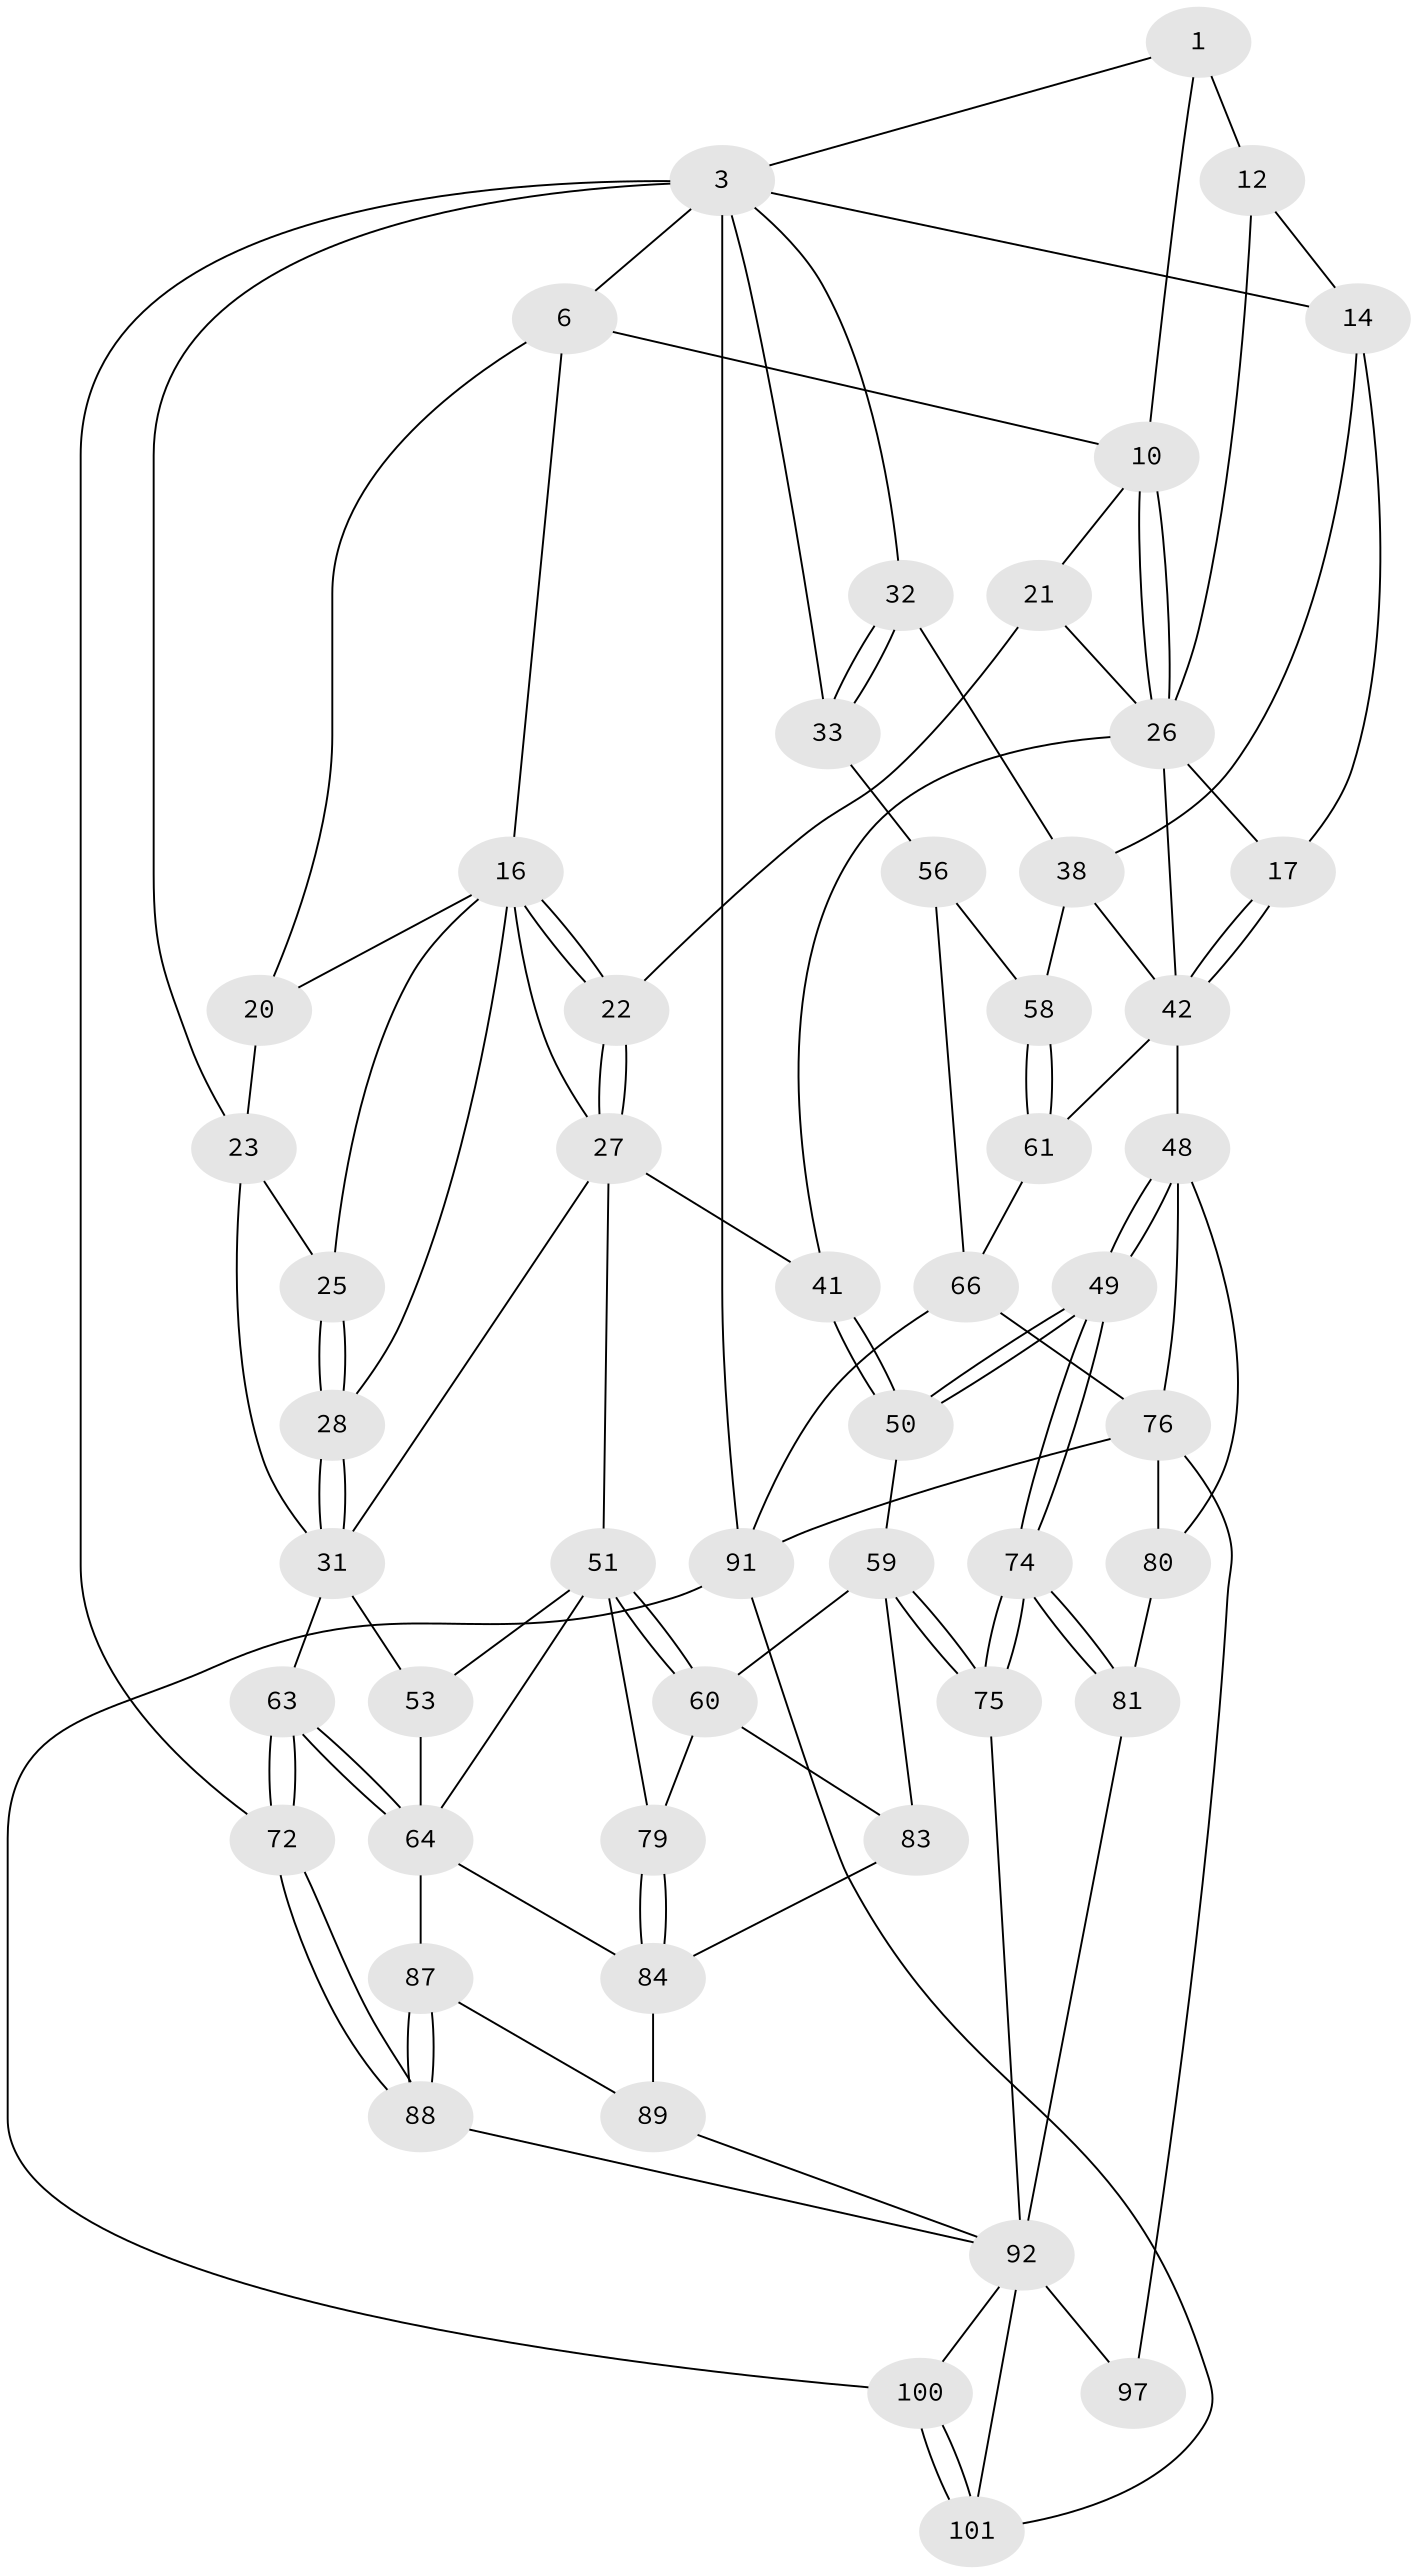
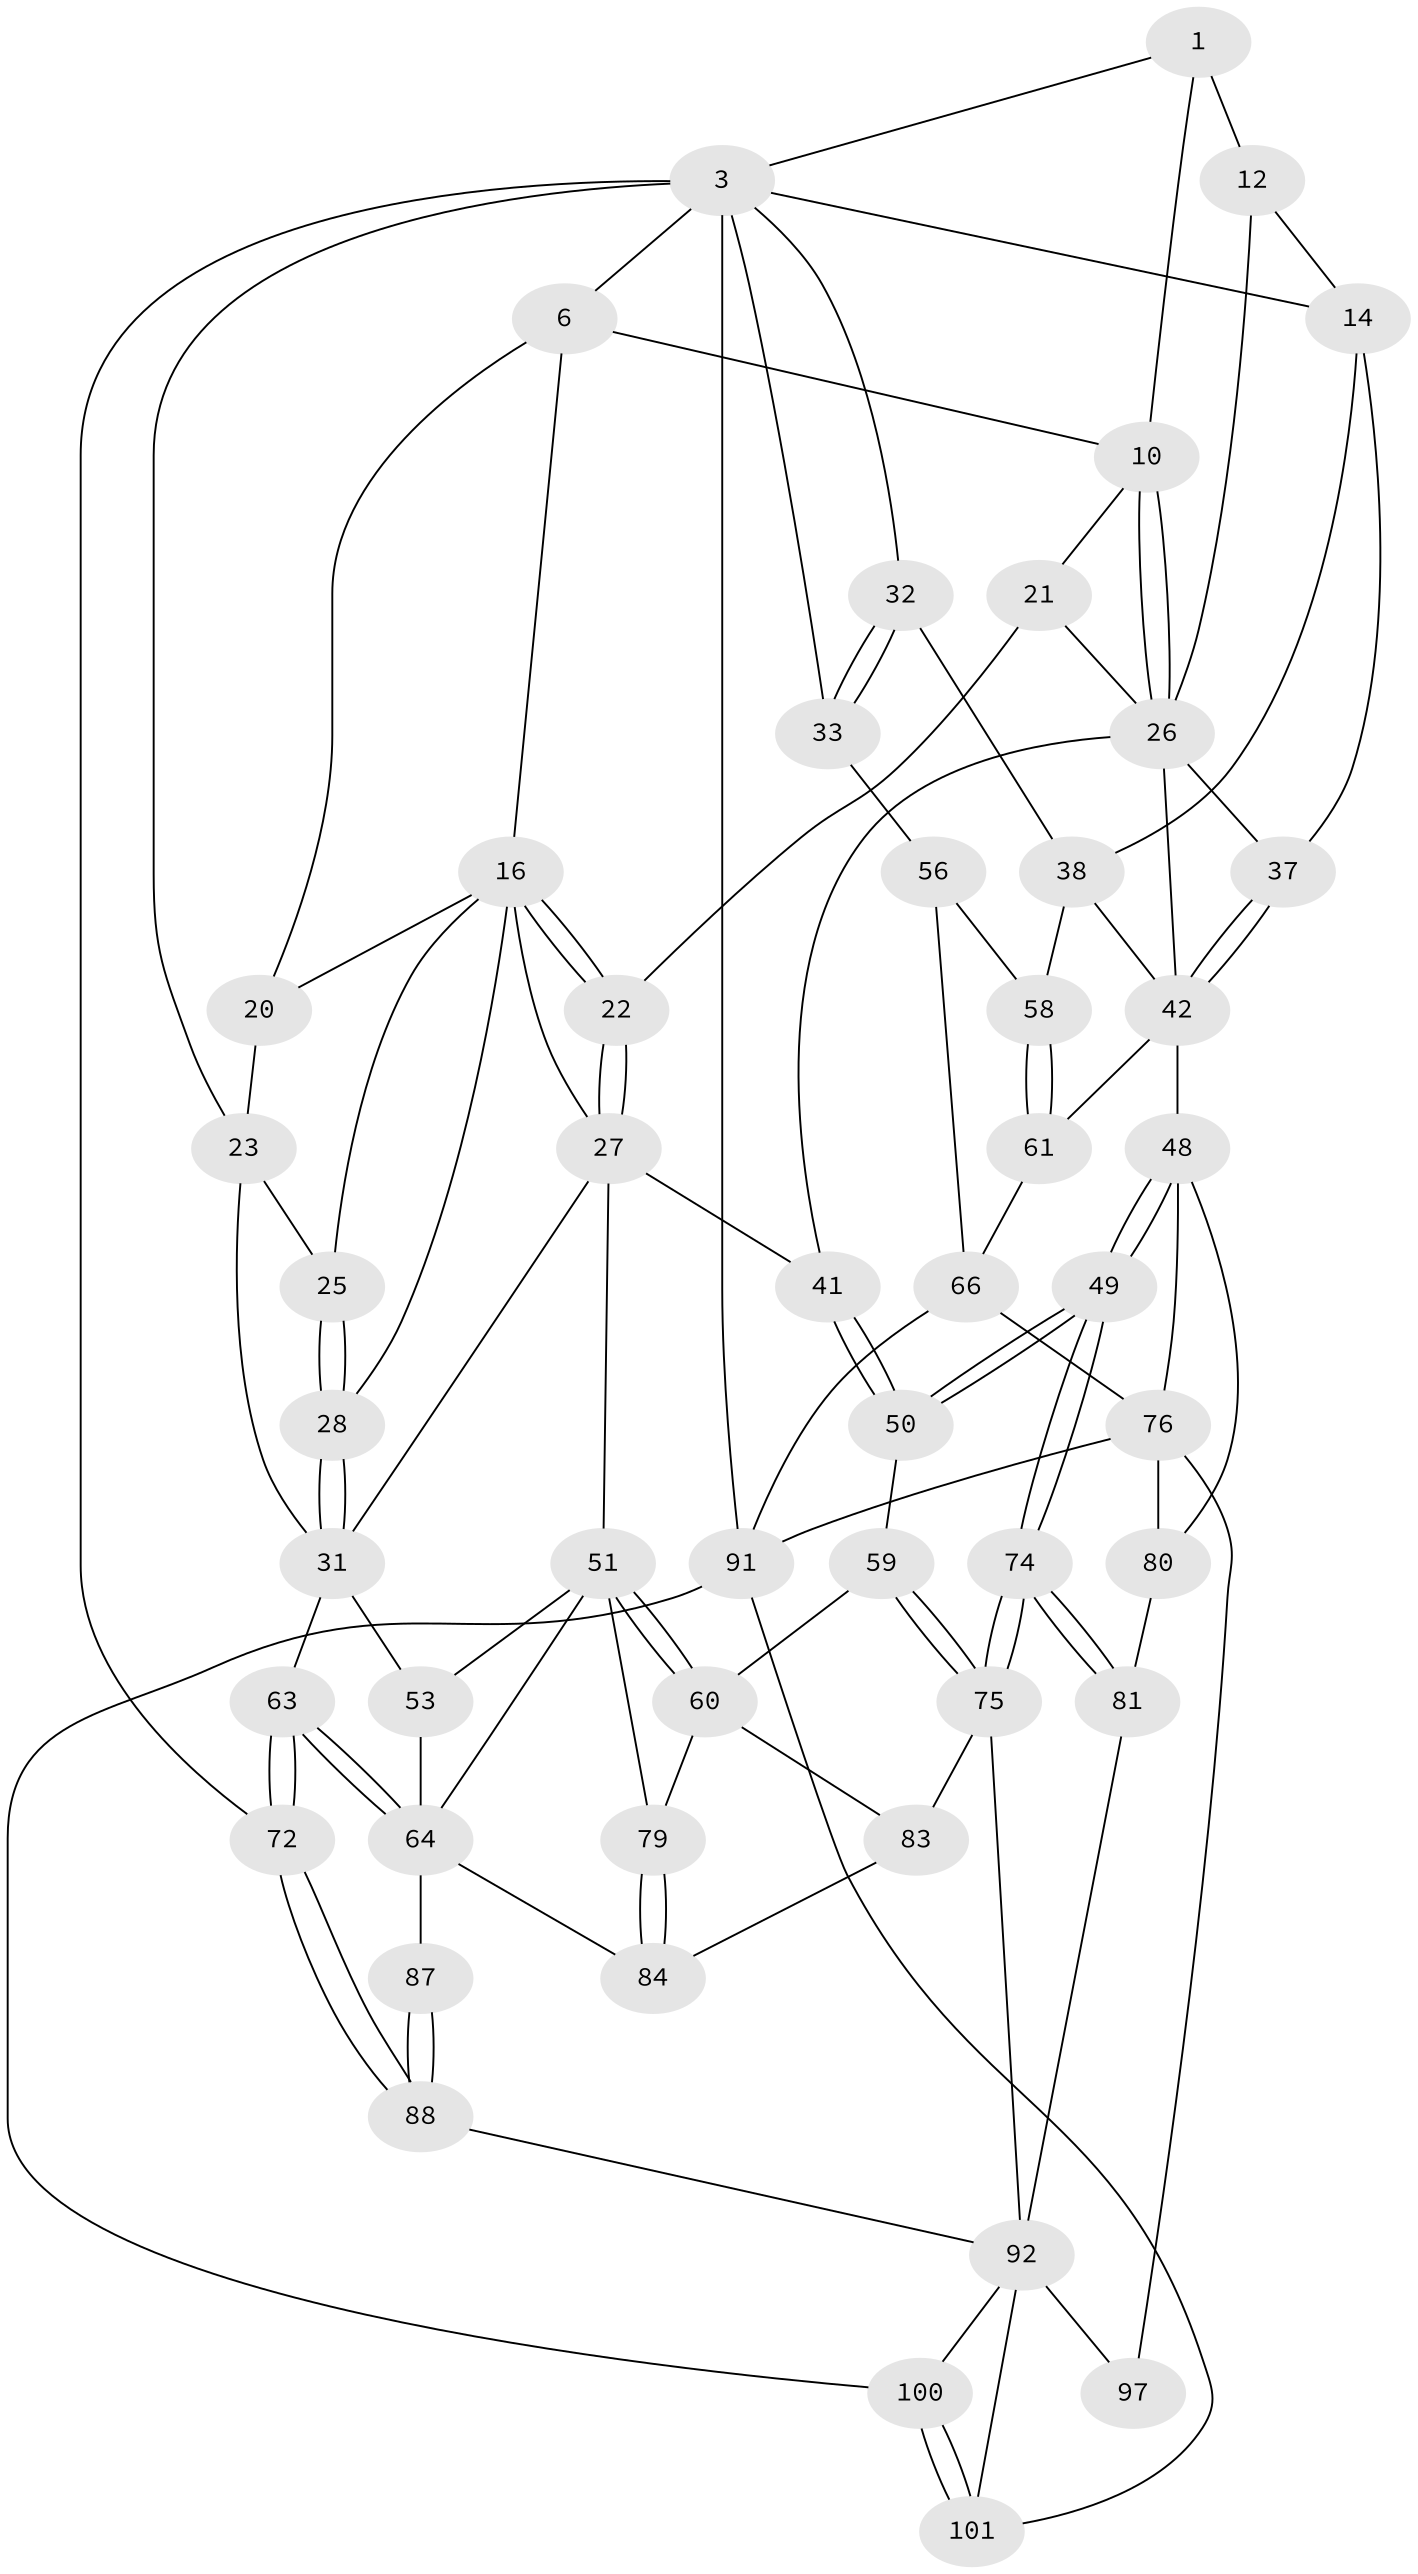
(1283, 872) -> (1283, 872)
(899, 1702) -> (953, 1771)
(653, 2117) -> none
